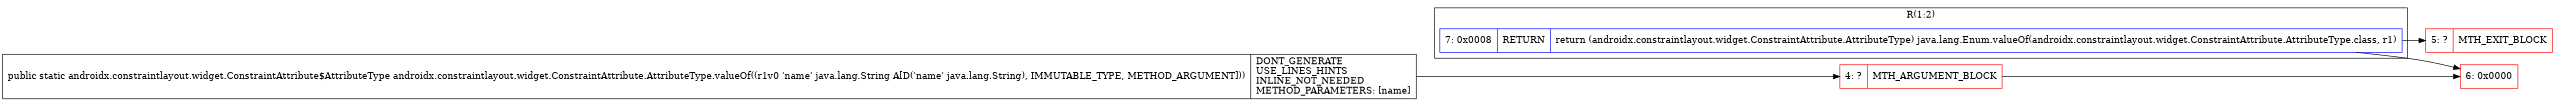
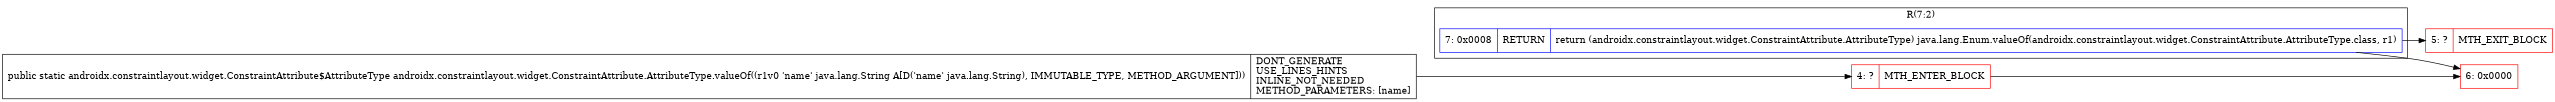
(1921, 15) -> (1921, 15)
(1935, 76) -> (1935, 76)
